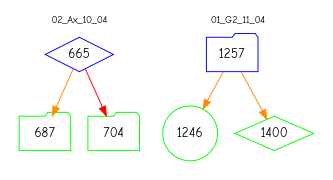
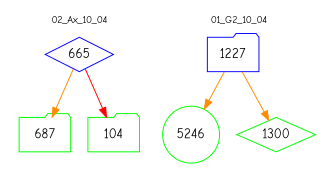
(238, 21) -> (239, 21)
(232, 54) -> (233, 54)
(114, 133) -> (114, 135)
(190, 133) -> (191, 135)
(274, 133) -> (276, 135)
